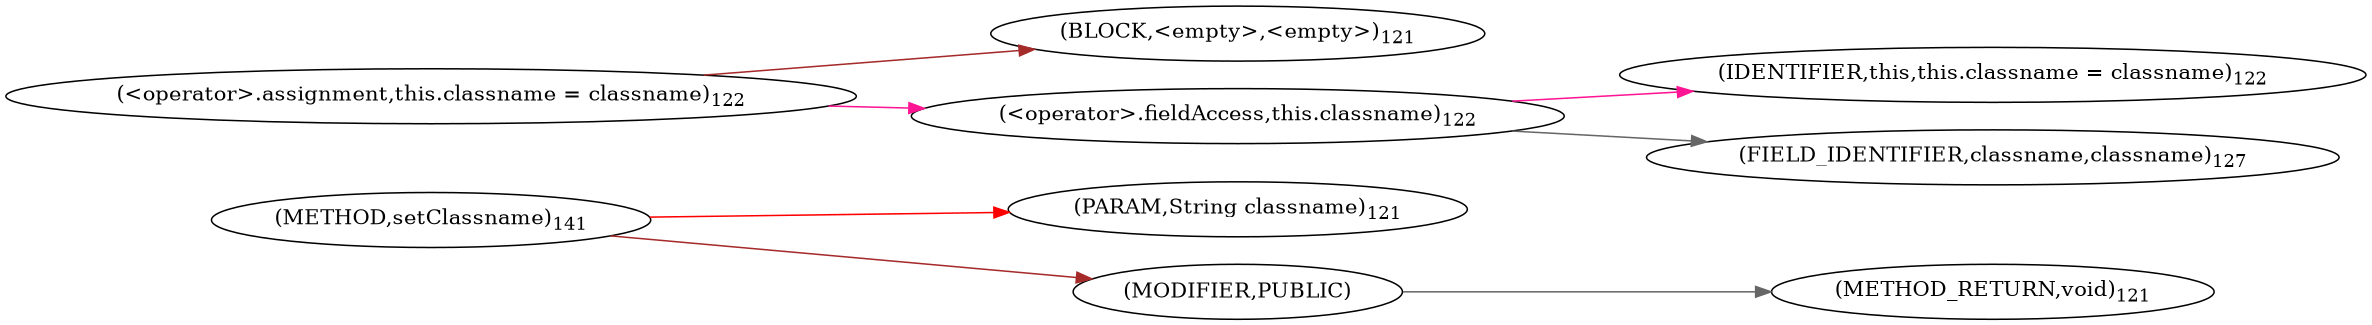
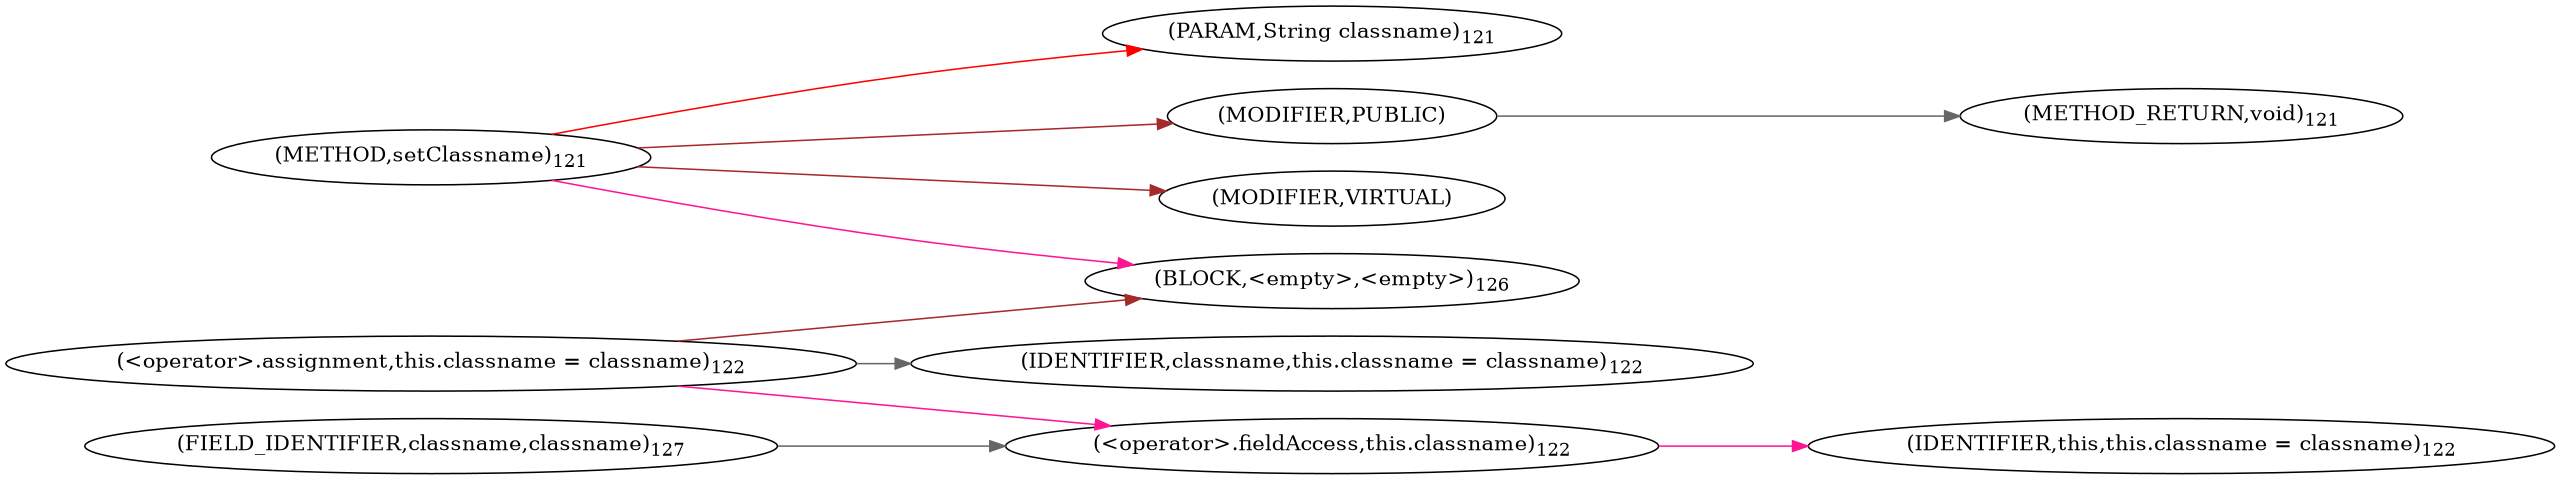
(1398, 31) -> (1493, 279)
(1602, 136) -> (884, 446)
none -> (1332, 199)
(570, 218) -> (570, 155)
none -> (834, 229)
none -> (1332, 364)
